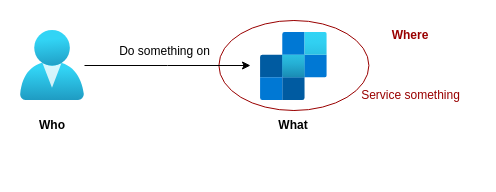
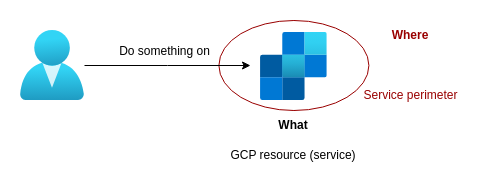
(411, 96) -> (411, 96)
(53, 126) -> none
none -> (294, 156)
